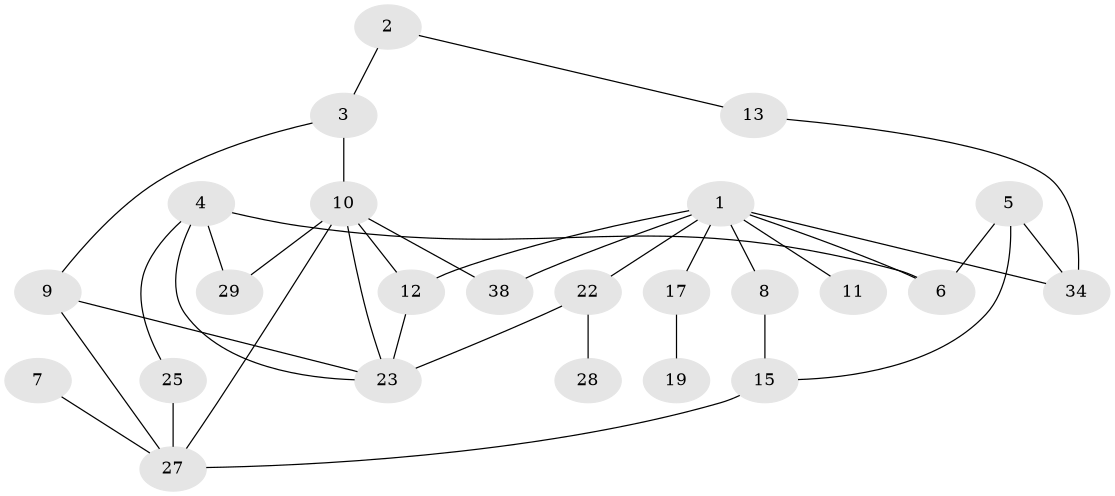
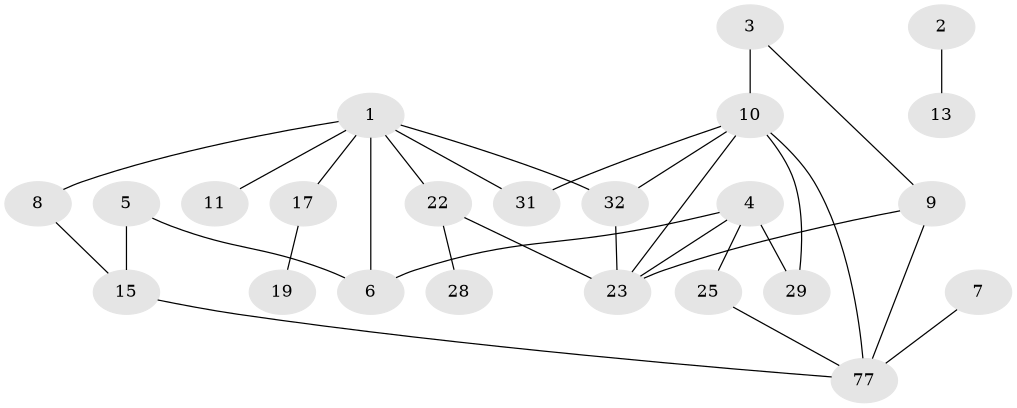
(366, 71) -> none
(411, 292) -> (615, 204)
(500, 292) -> (527, 204)
(1077, 292) -> none
(173, 469) -> (864, 381)
